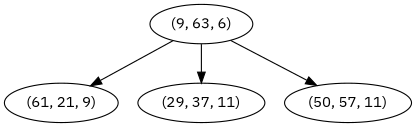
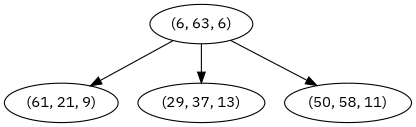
(201, 24) -> (201, 24)
(201, 103) -> (201, 103)
(348, 103) -> (348, 103)
